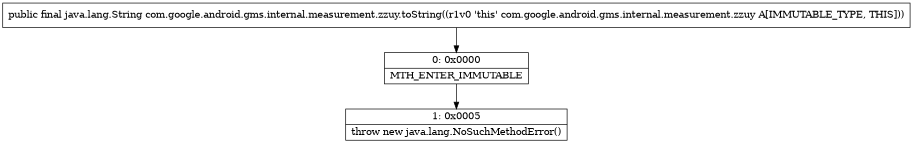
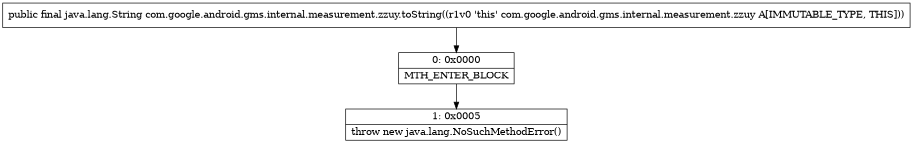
(456, 76) -> (456, 76)
